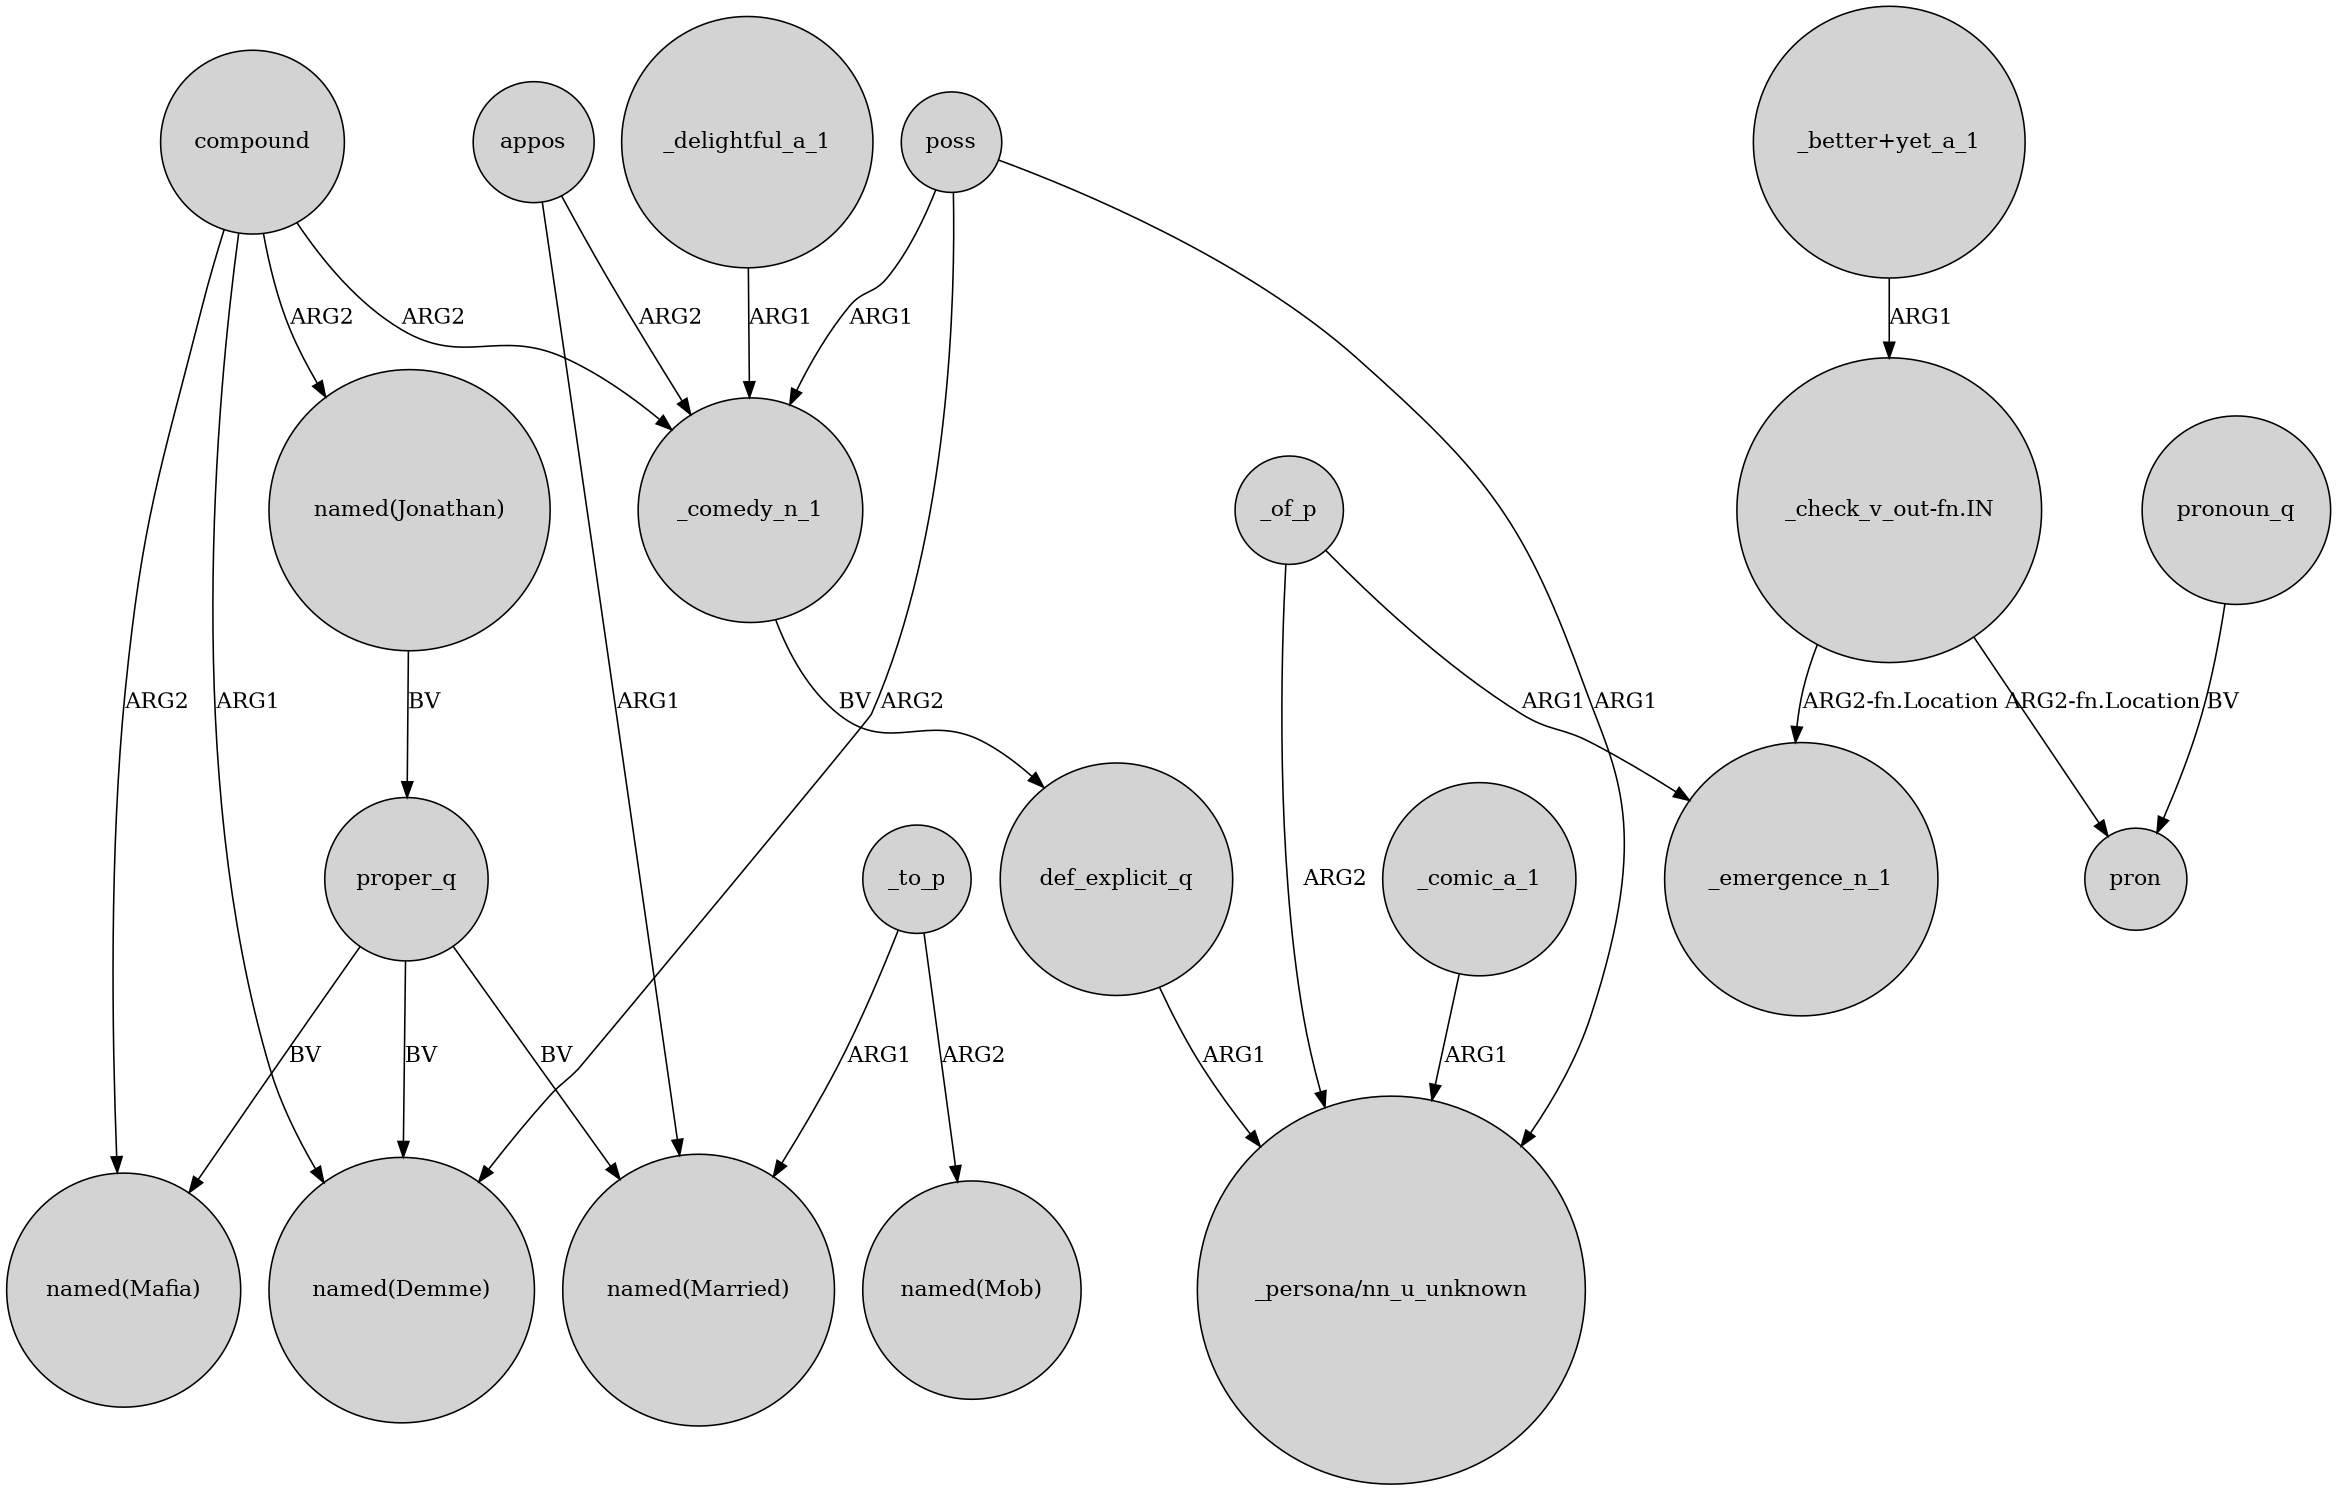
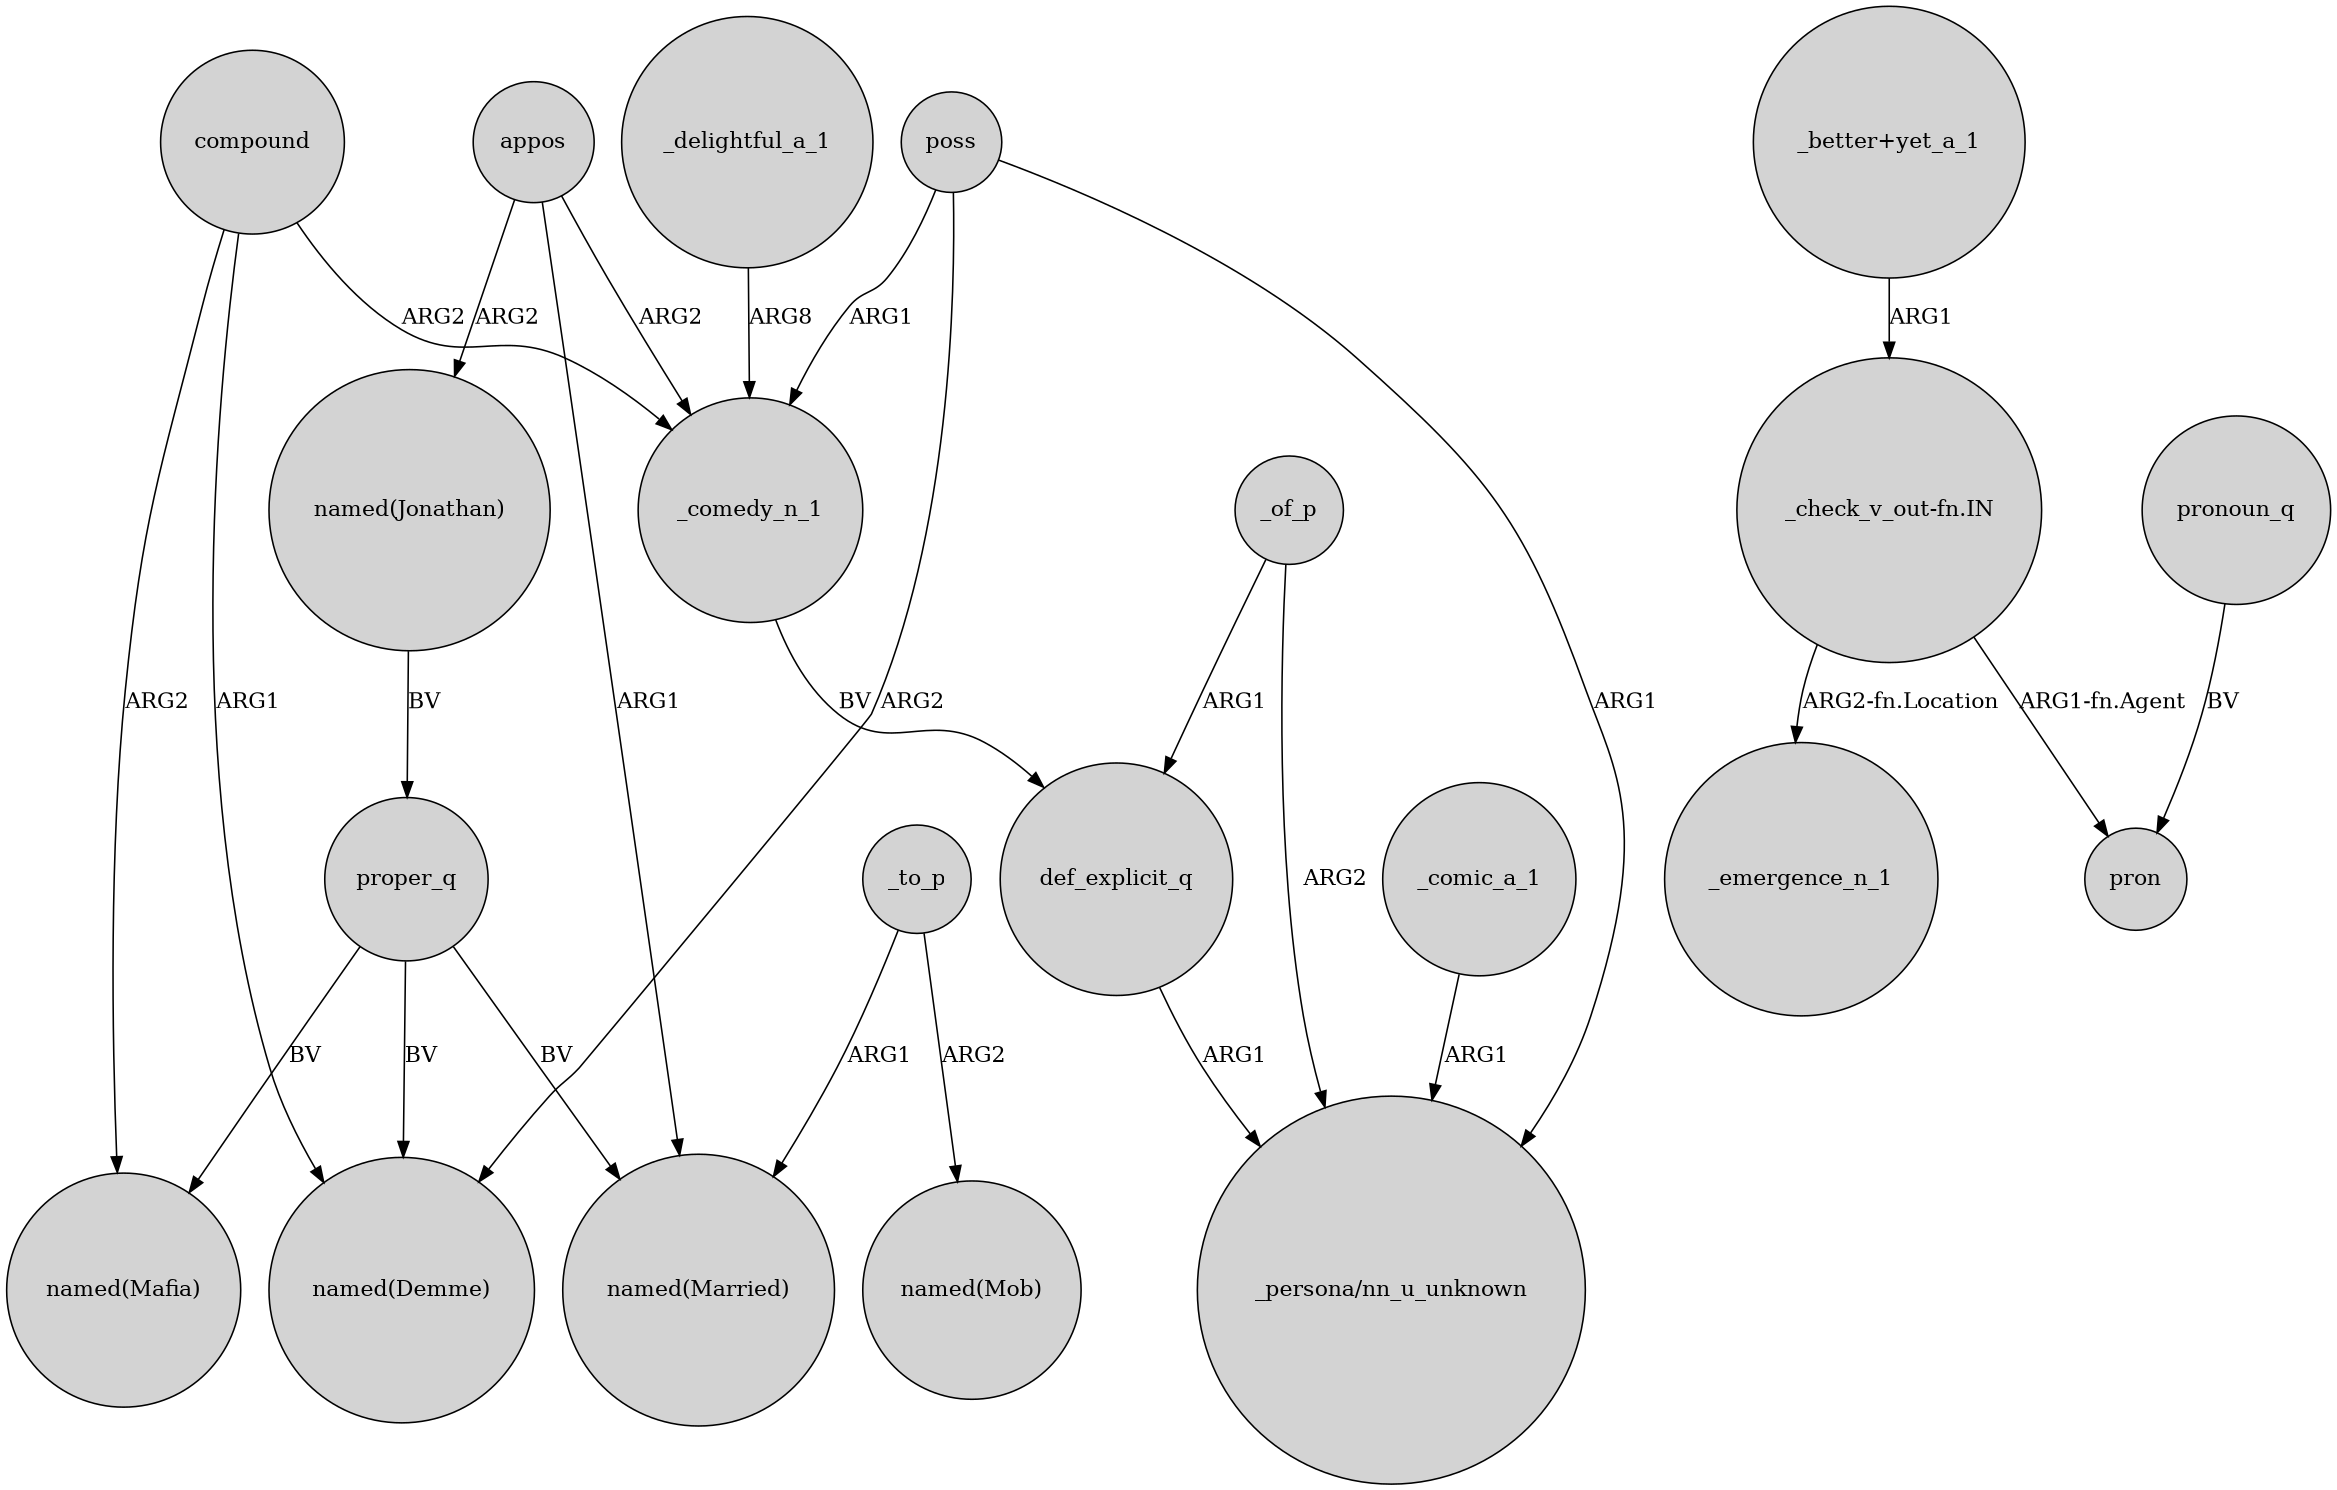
(283, 311) -> (487, 280)
(781, 318) -> (781, 318)
(1487, 691) -> (1218, 659)
(2103, 702) -> (2103, 702)
